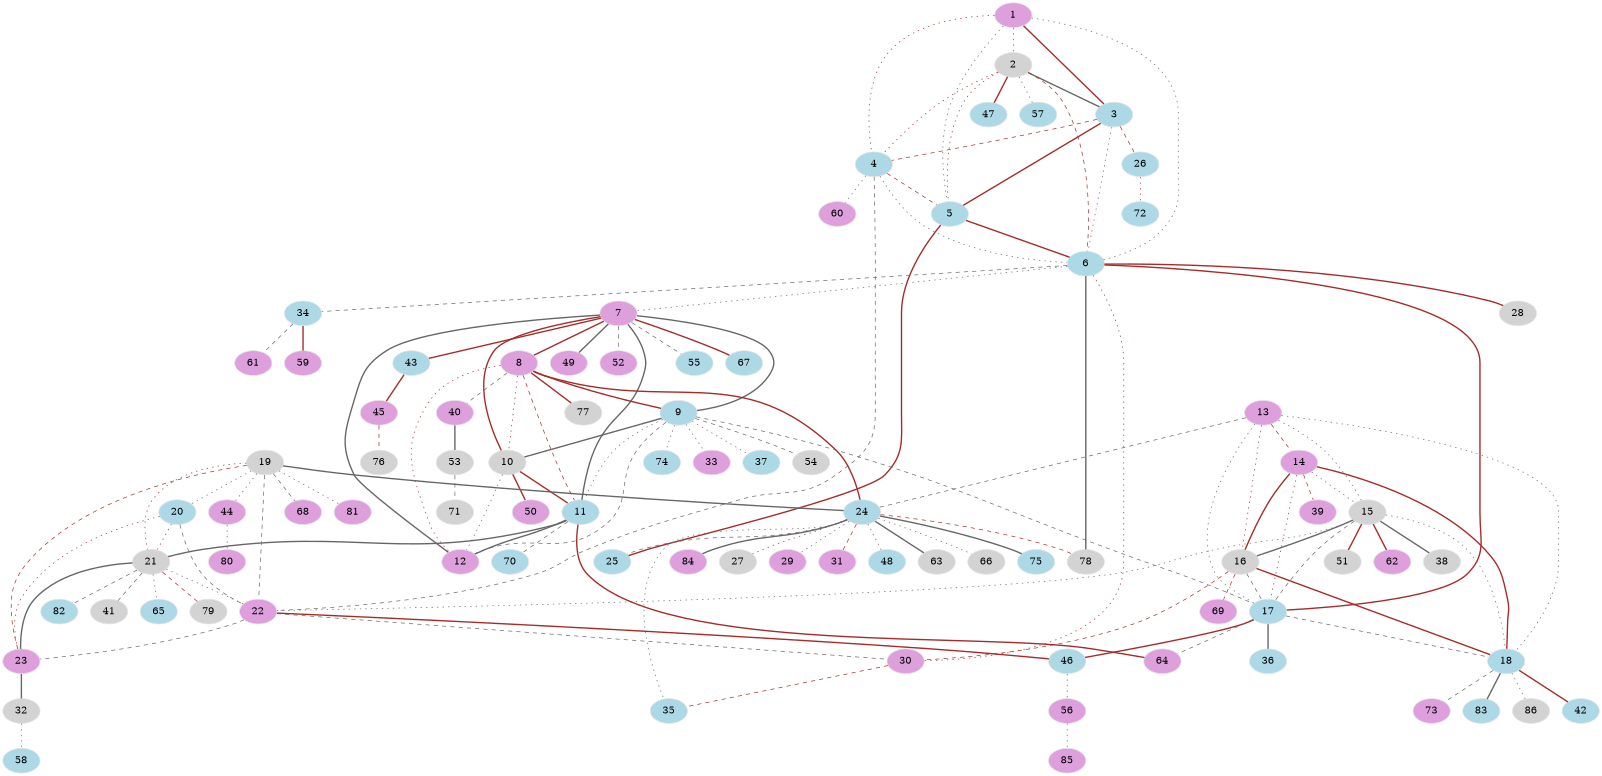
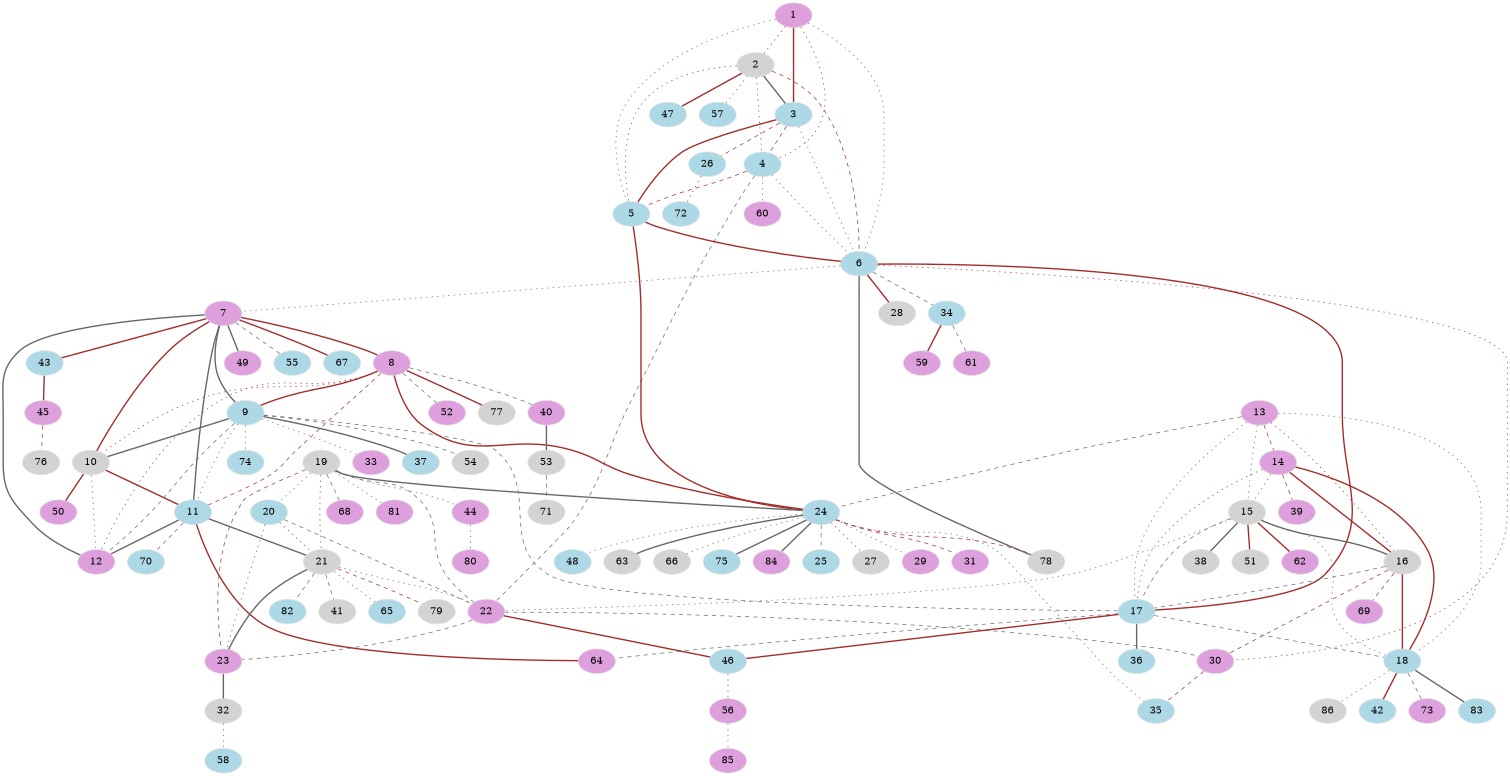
(618, 338) -> (419, 388)
(720, 438) -> (336, 432)
(883, 476) -> (643, 422)
